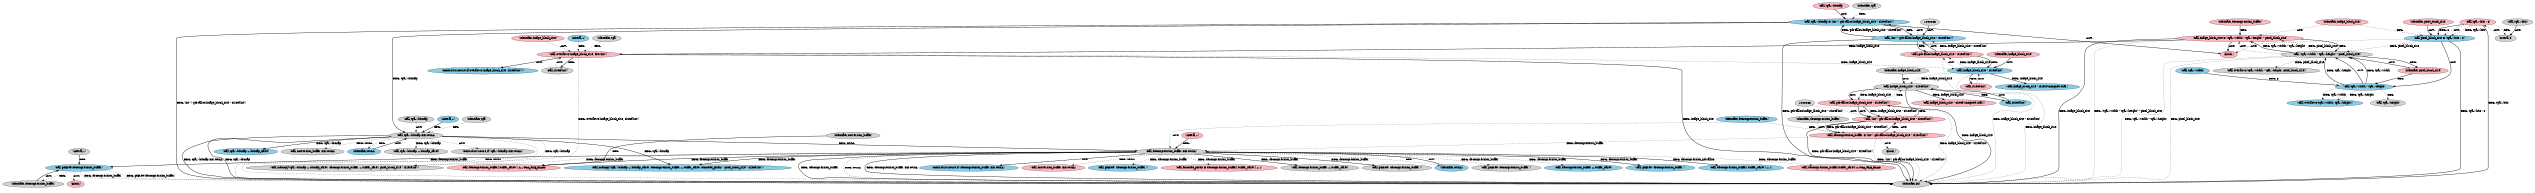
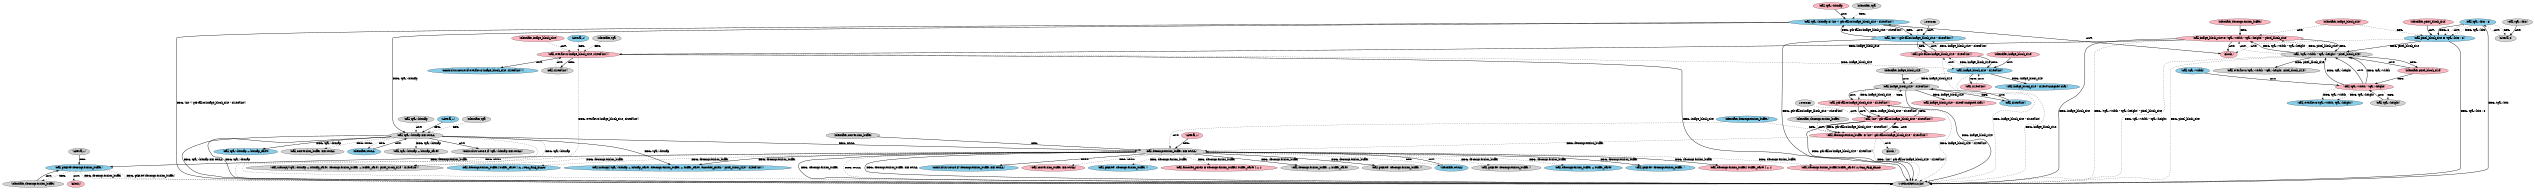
(2478, 22) -> (2478, 22)
(2385, 46) -> (2385, 46)
(578, 55) -> (578, 55)
(2294, 62) -> (2294, 62)
(2274, 79) -> (2274, 79)
(2440, 80) -> (2377, 96)
(2364, 87) -> (2364, 87)
(689, 140) -> (1008, 143)
(453, 143) -> (453, 143)
(780, 156) -> (780, 156)
(1085, 160) -> (1085, 160)
(1694, 160) -> (1694, 160)
(504, 168) -> (504, 168)
(1741, 168) -> (1741, 168)
(1911, 184) -> (1911, 184)
